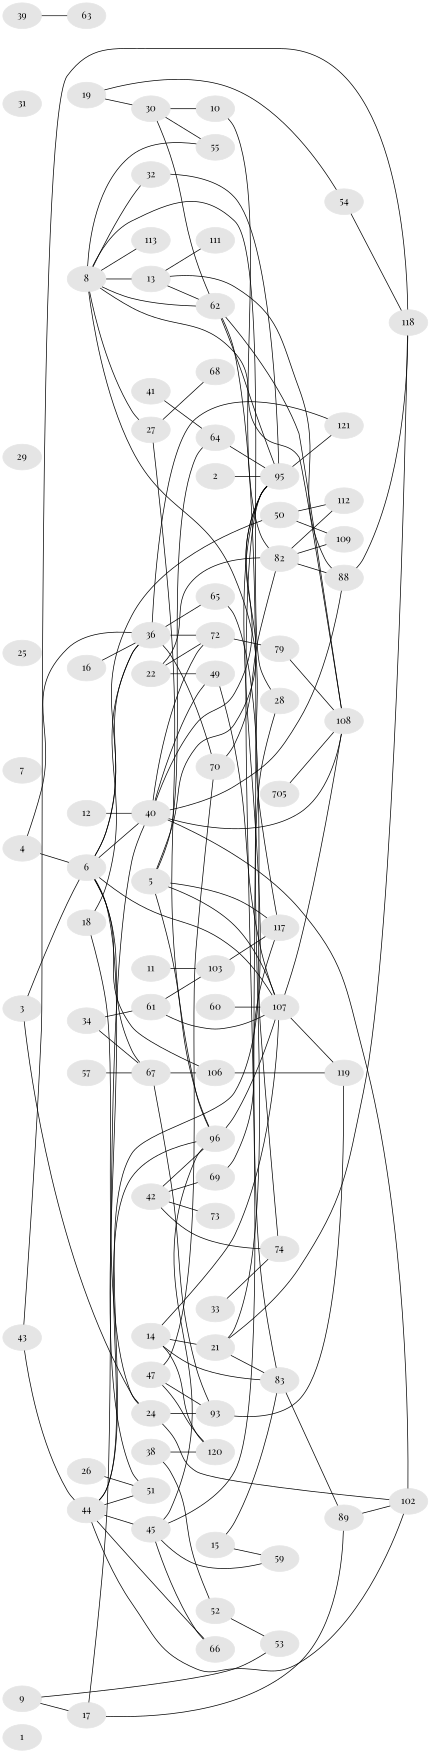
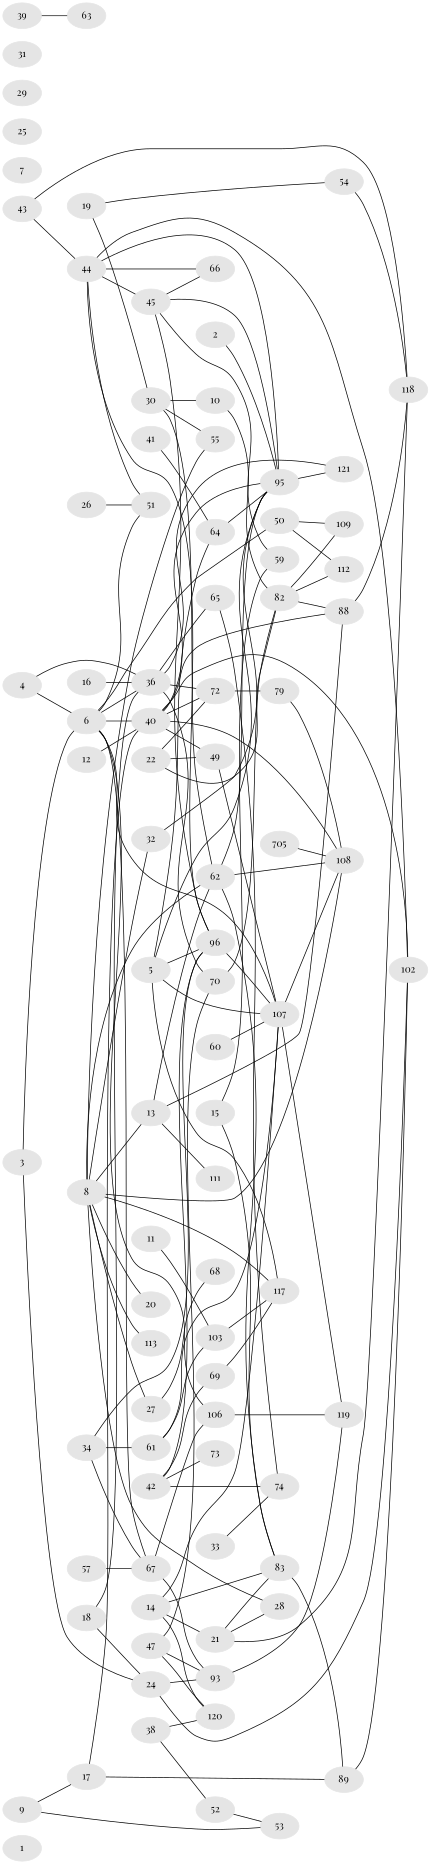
(172, 855) -> (178, 1340)
none -> (151, 1305)
